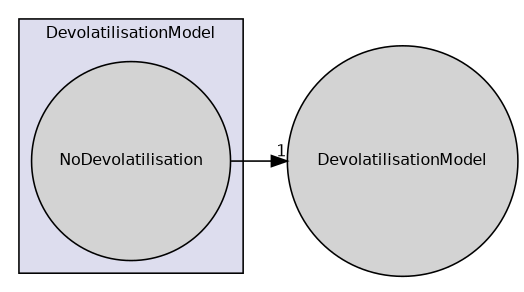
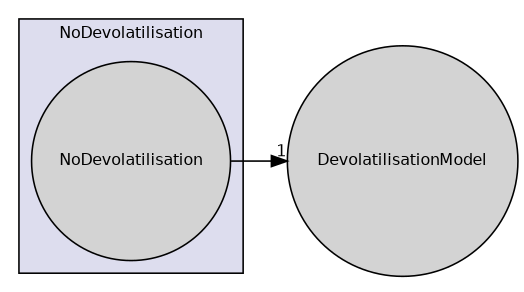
(131, 34) -> (131, 34)
